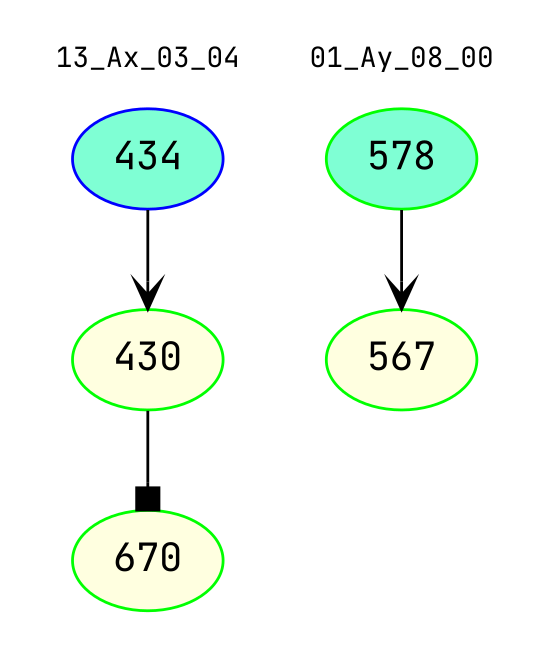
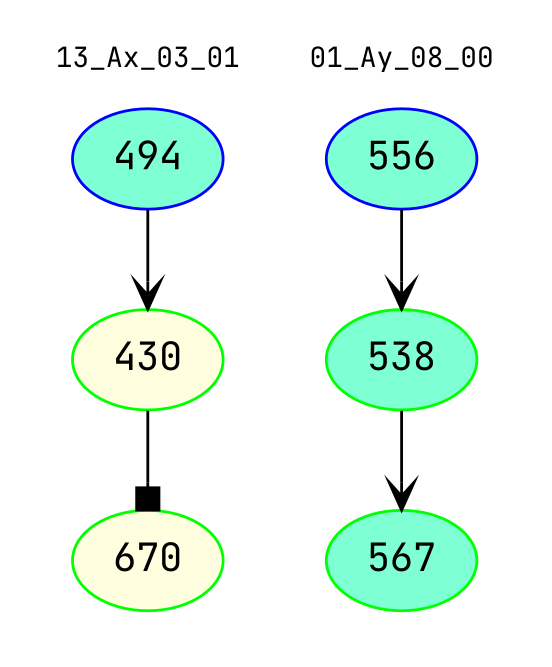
(149, 60) -> (149, 60)
(148, 159) -> (148, 159)
(402, 159) -> (402, 360)
none -> (402, 159)
(402, 360) -> (402, 561)
